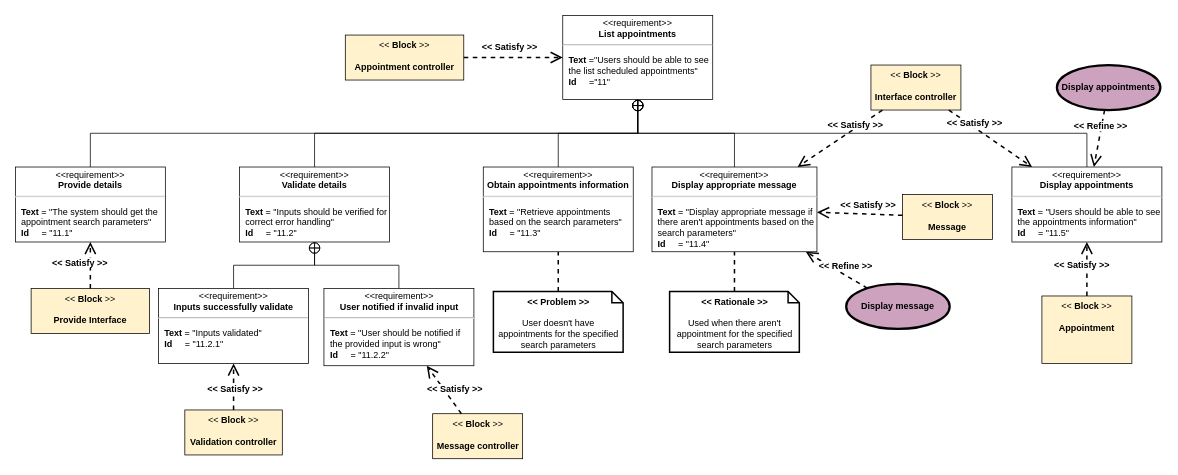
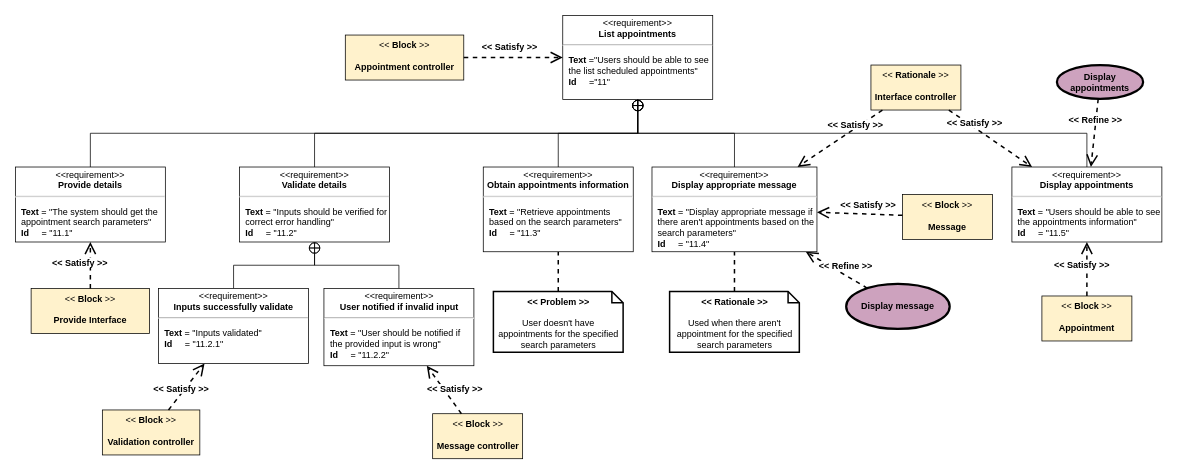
(916, 86) -> (916, 86)
(1109, 87) -> (1100, 82)
(1087, 330) -> (1087, 318)
(234, 432) -> (151, 432)
